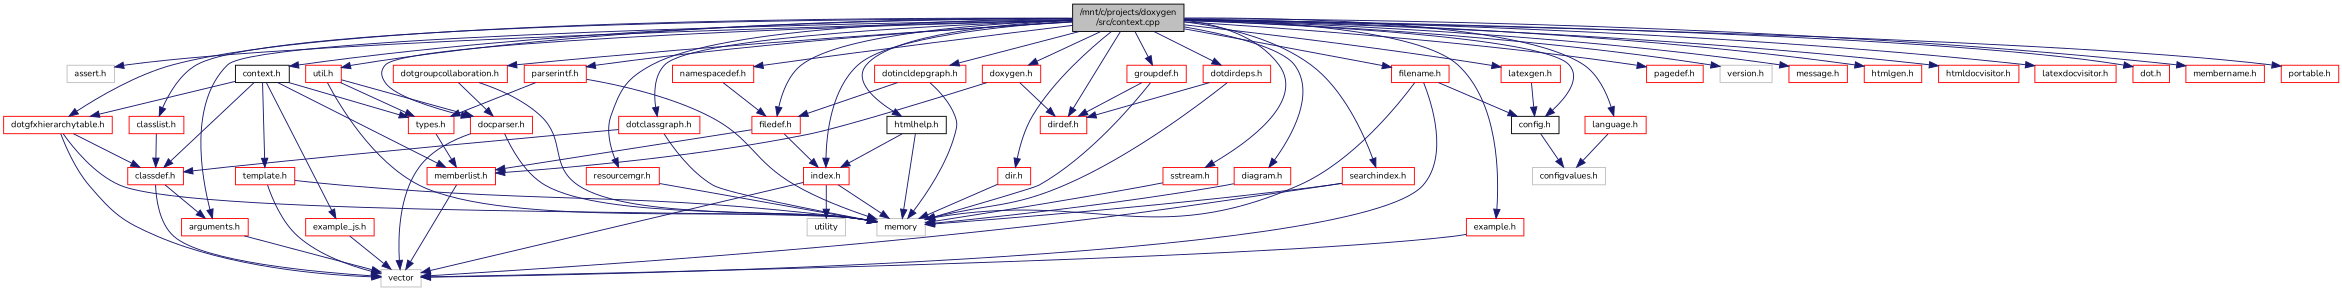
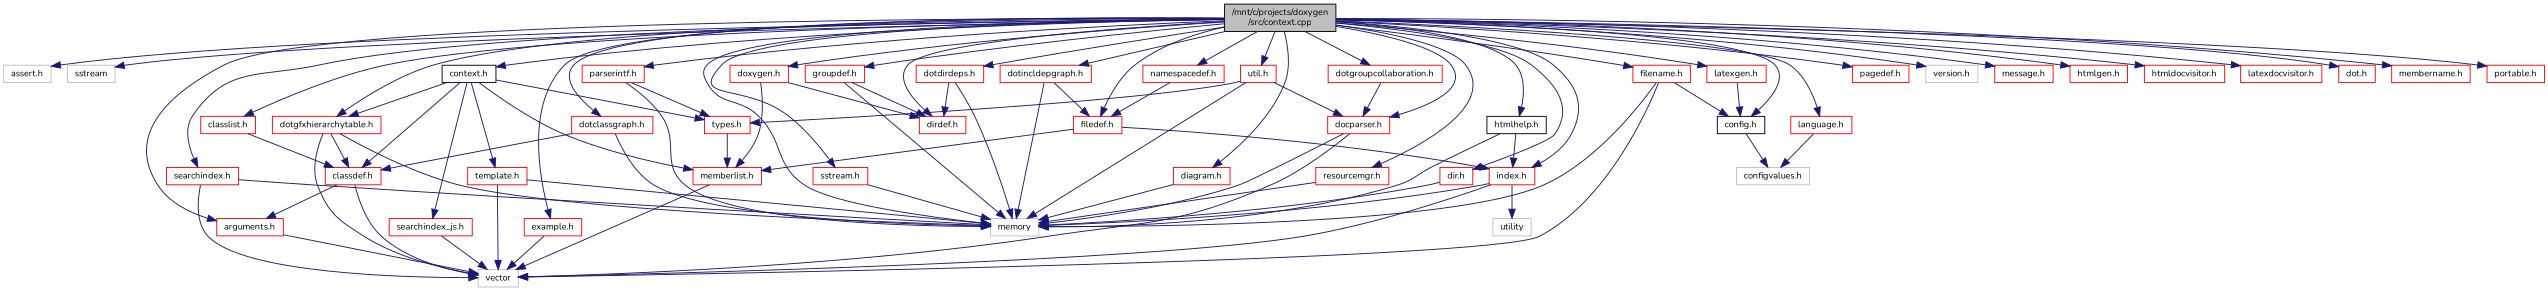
none -> (91, 74)
(592, 192) -> (707, 65)
(340, 227) -> (431, 227)
